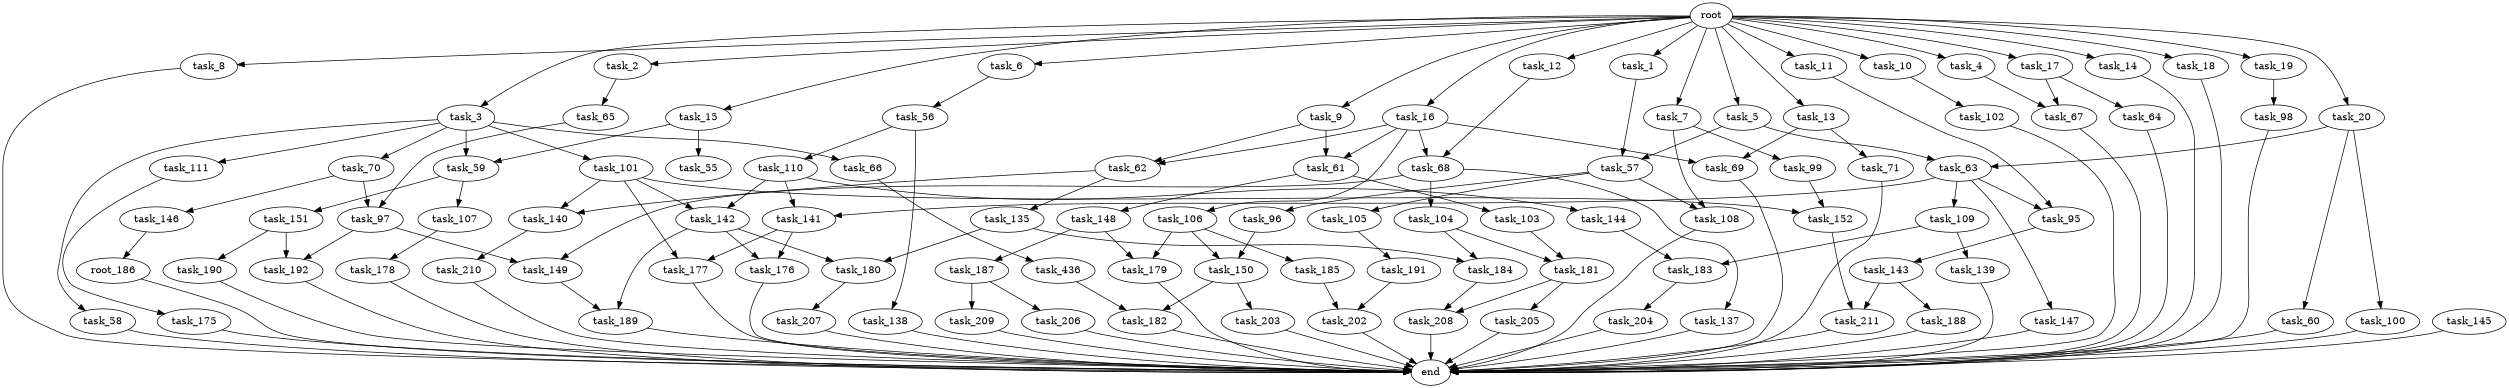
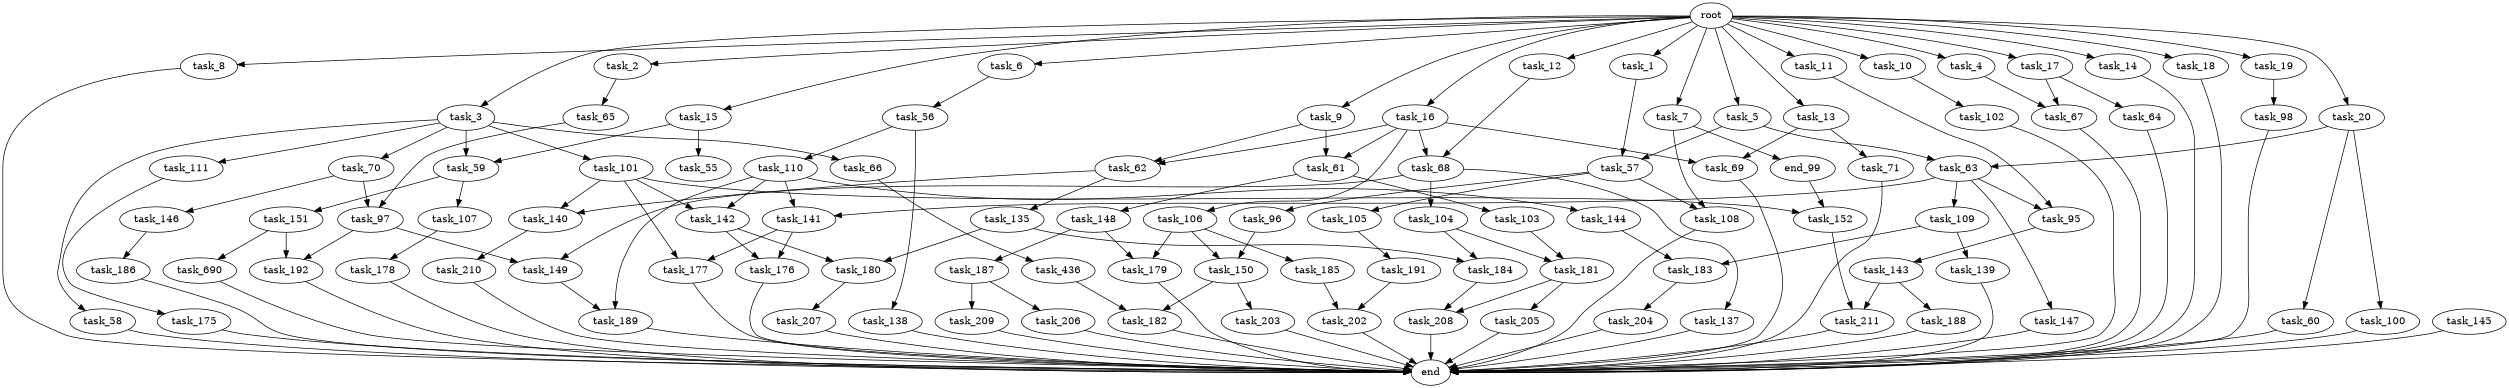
(1803, 169) -> (1803, 169)
(644, 256) -> (655, 217)
(113, 271) -> (113, 271)
(200, 271) -> (200, 271)
